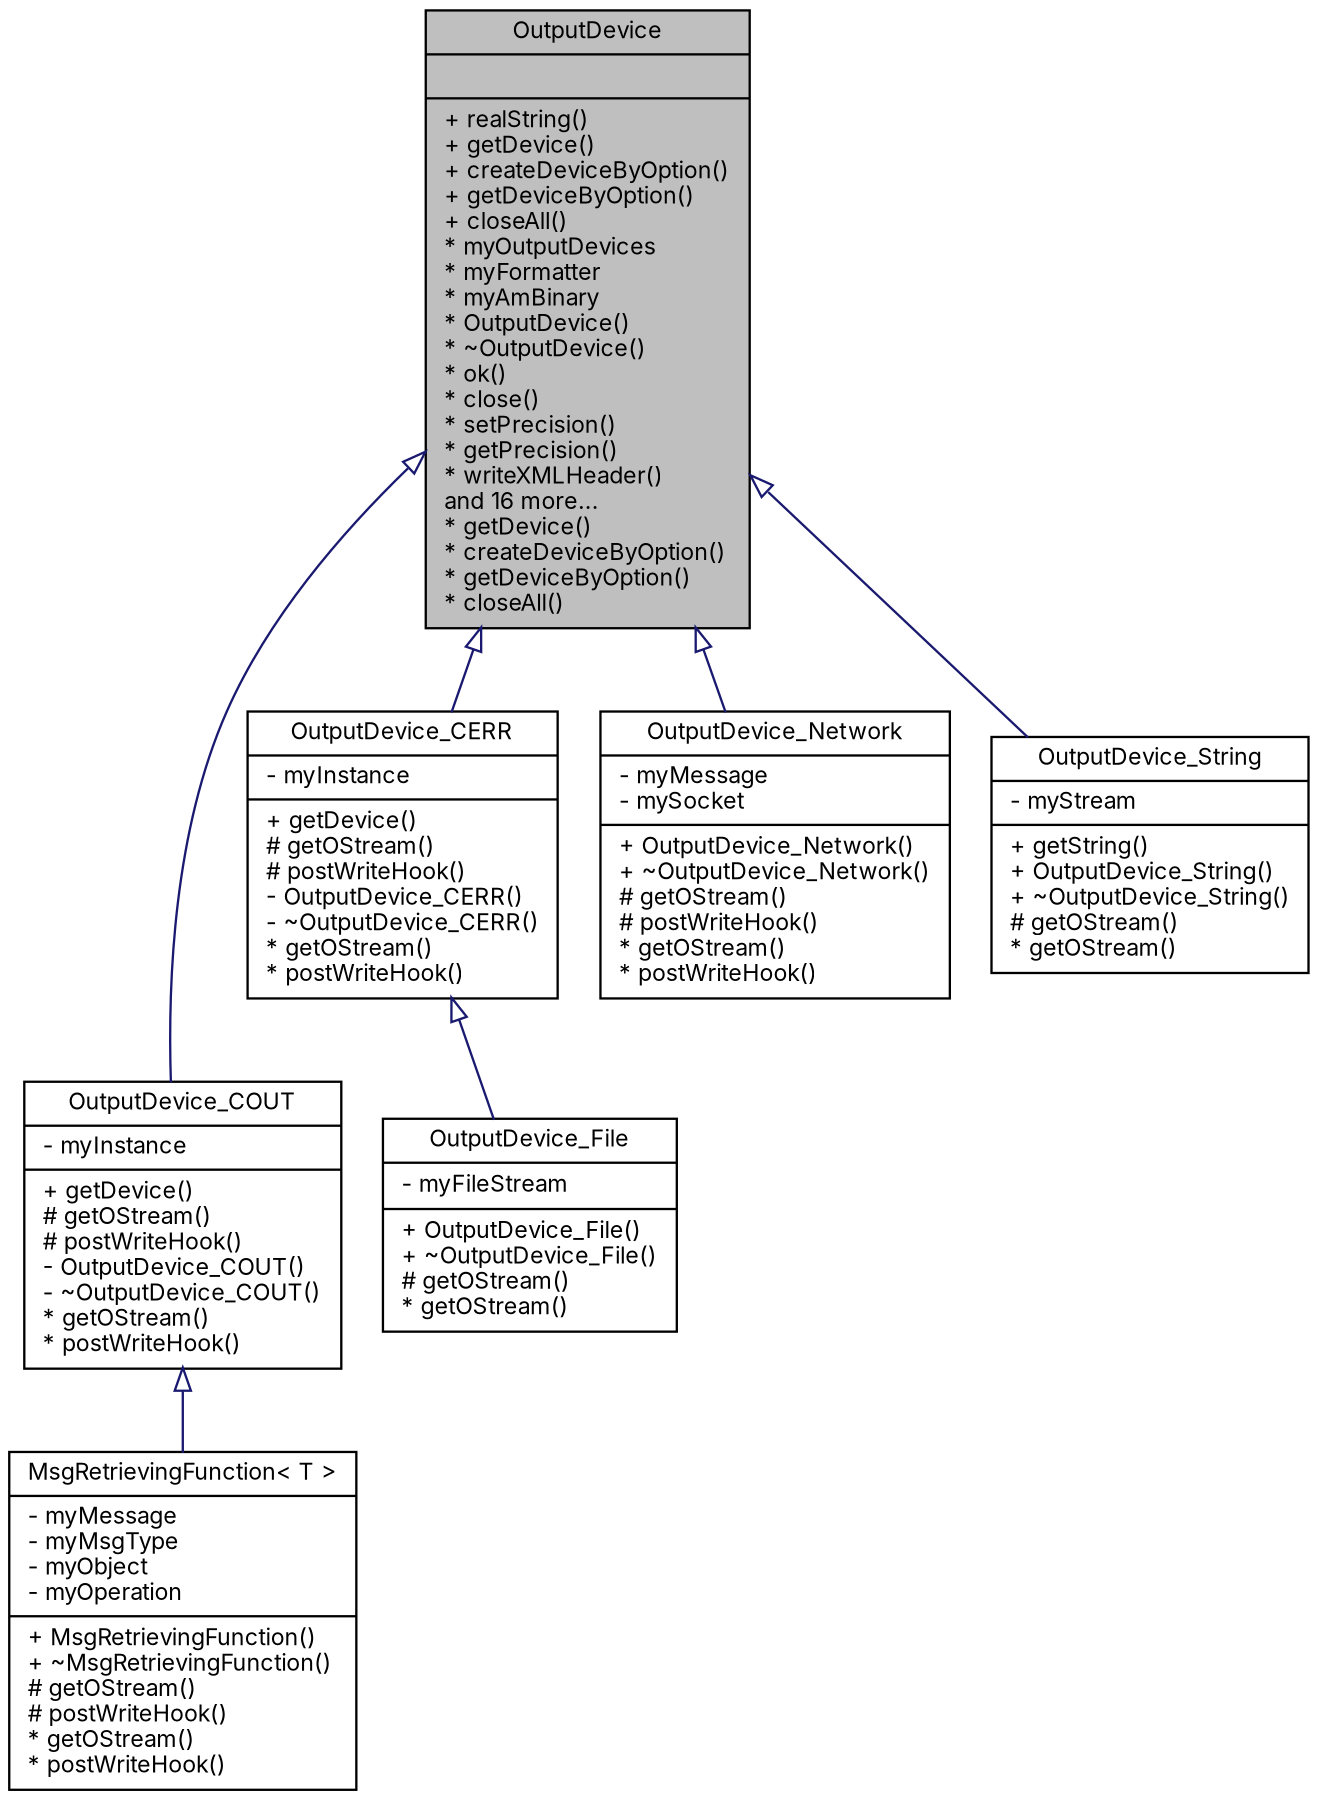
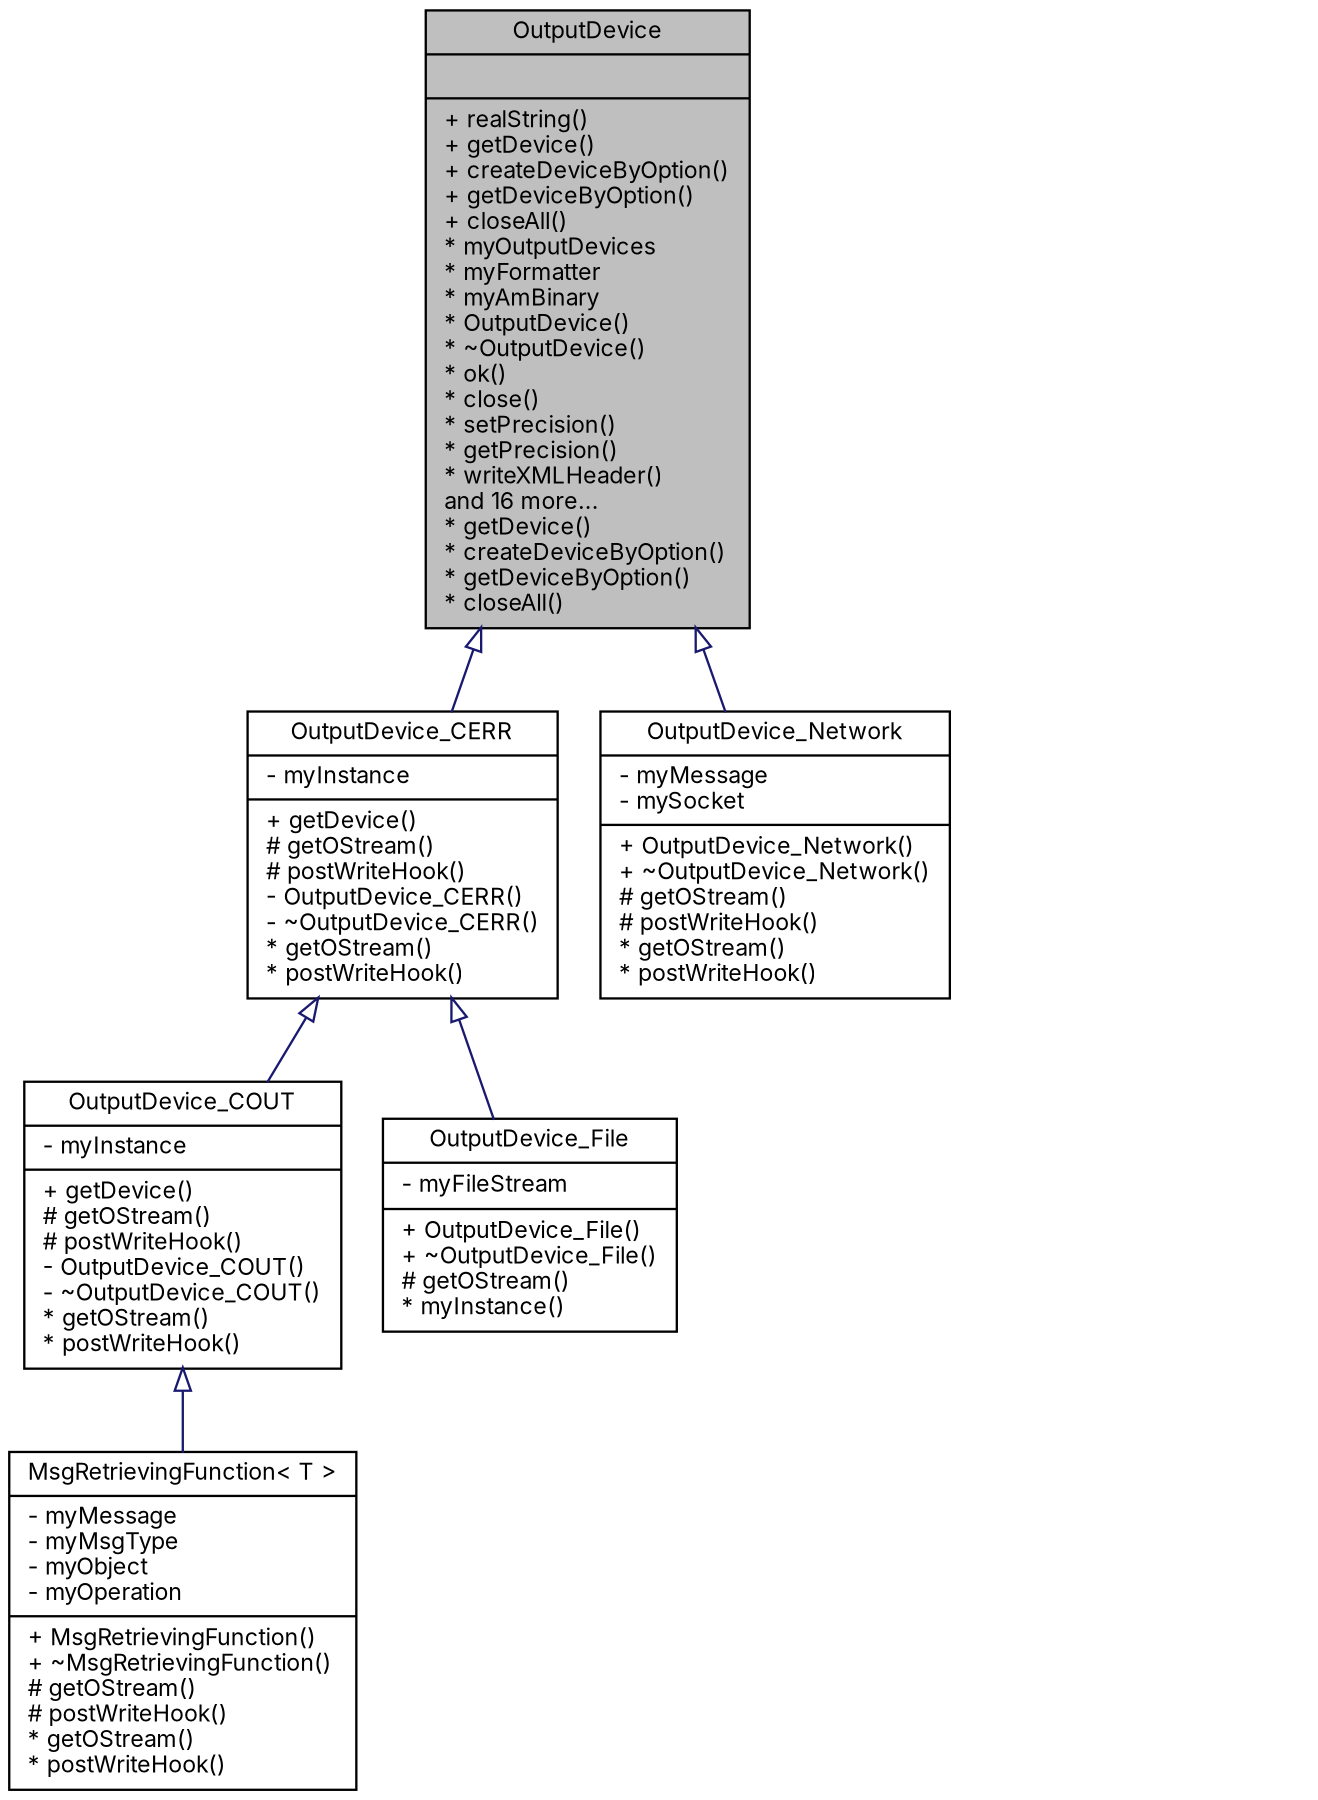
(214, 745) -> (287, 1050)
(1150, 855) -> none
(486, 1307) -> (484, 1307)
